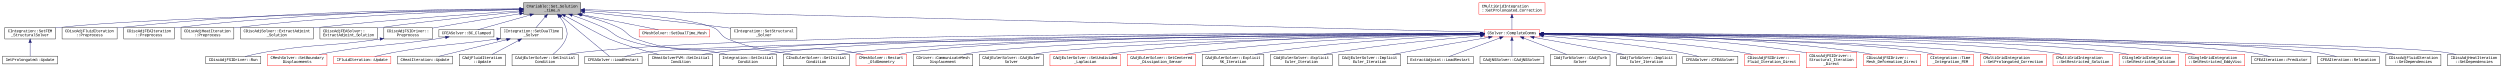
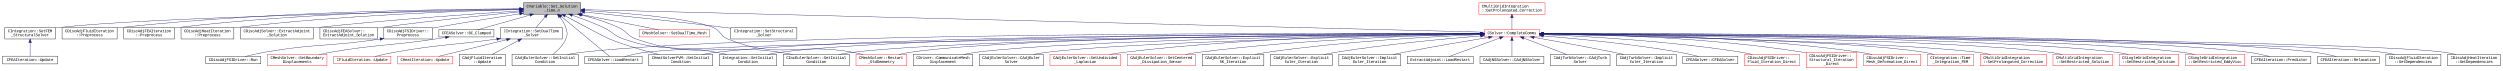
(30, 60) -> (30, 60)
(425, 60) -> (425, 60)
